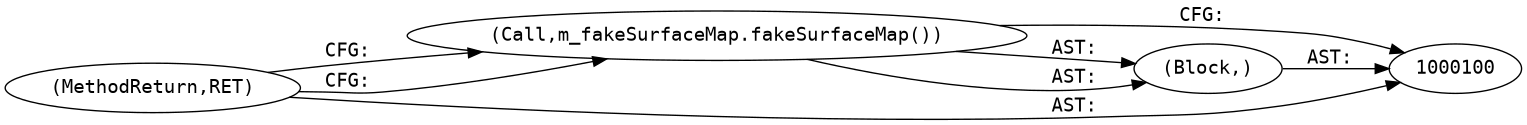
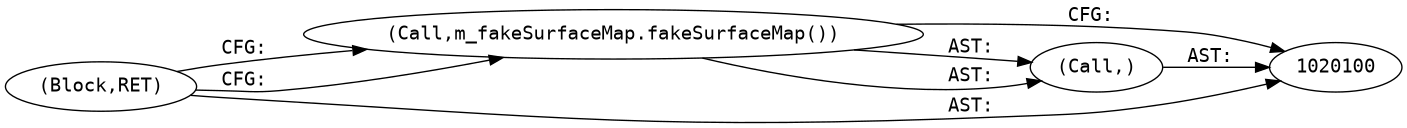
(1208, 69) -> (1096, 67)
(1455, 69) -> (1336, 67)
(153, 88) -> (101, 87)
